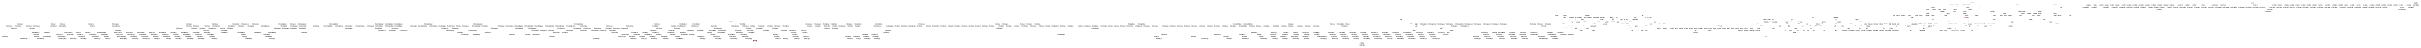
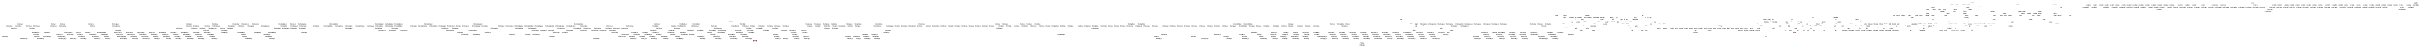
(1564, 35) -> none
